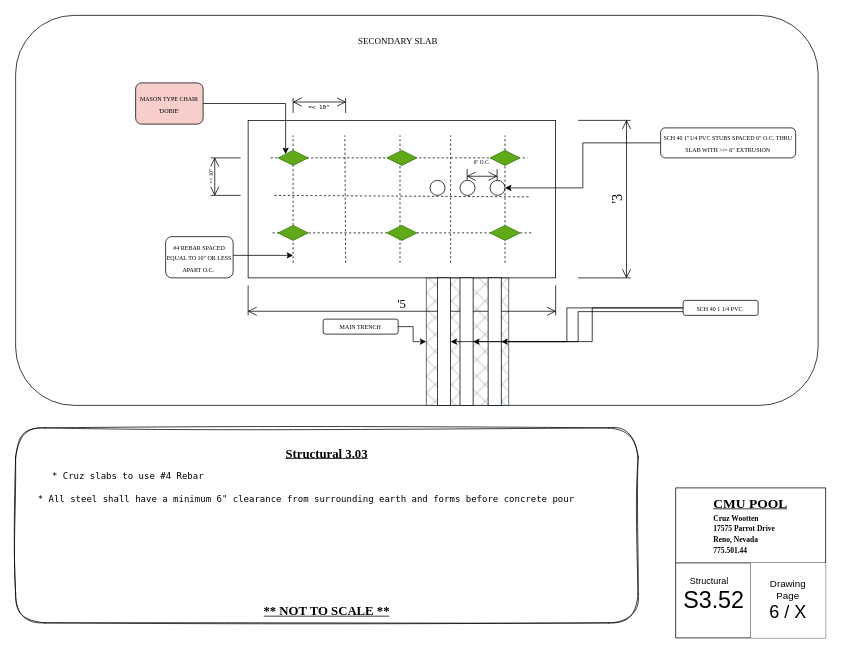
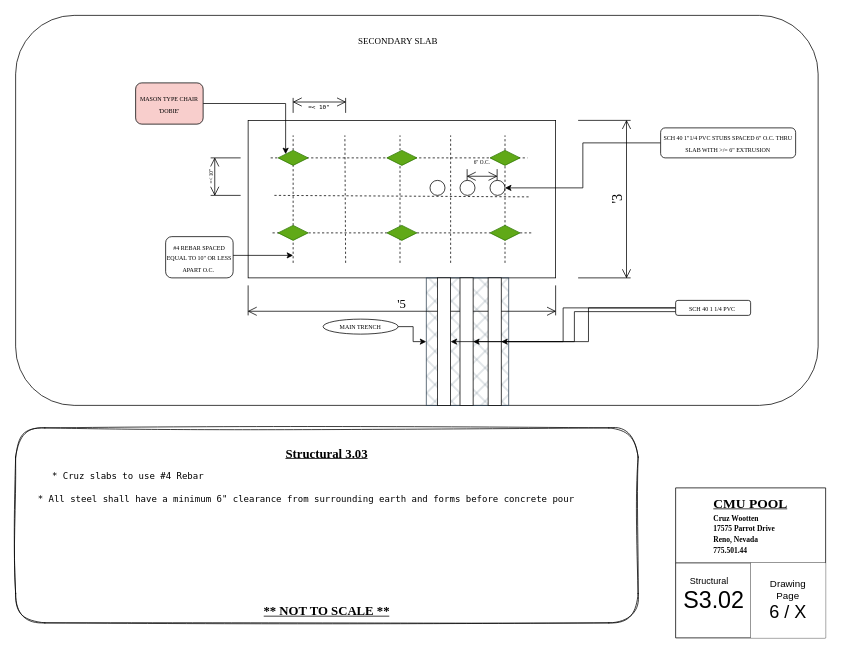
(720, 308) -> (713, 308)
(360, 327) -> (360, 327)
(688, 600) -> (688, 600)
